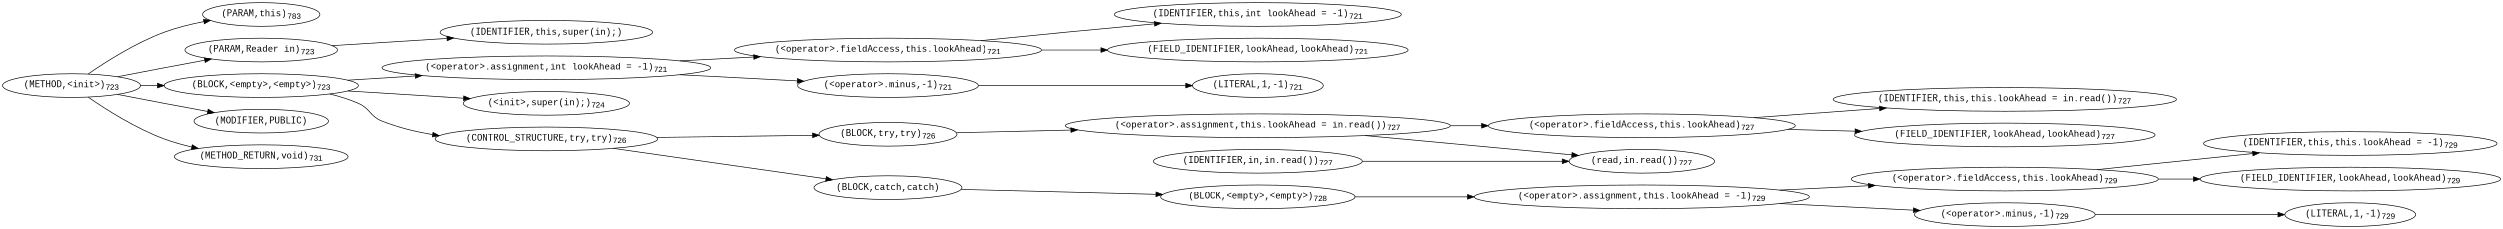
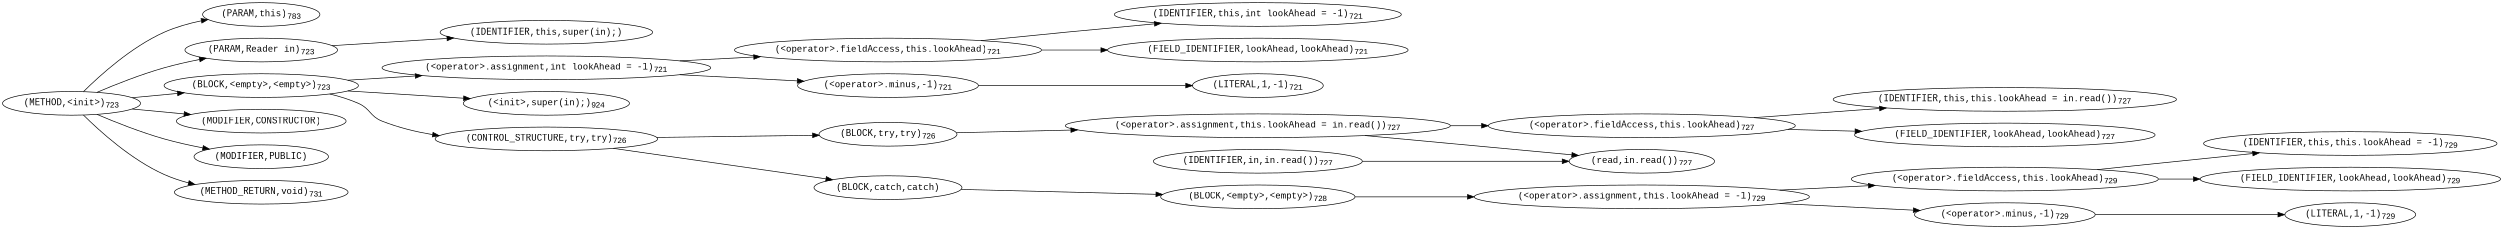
(598, 102) -> (598, 102)
none -> (261, 121)
